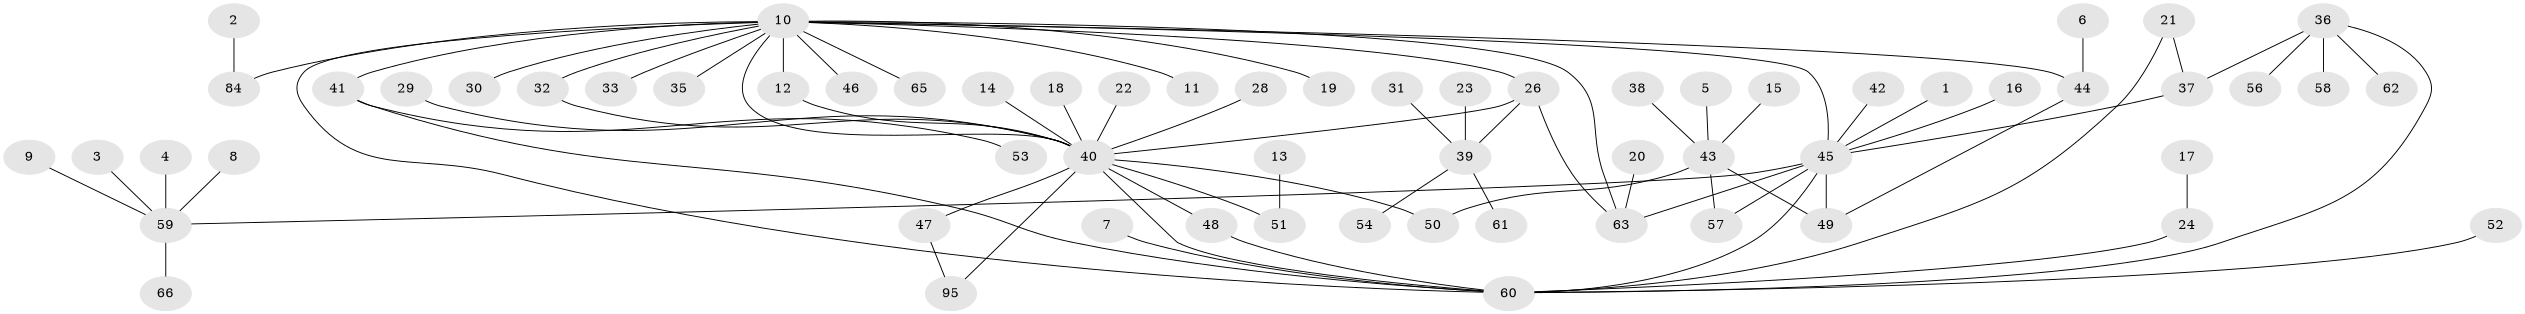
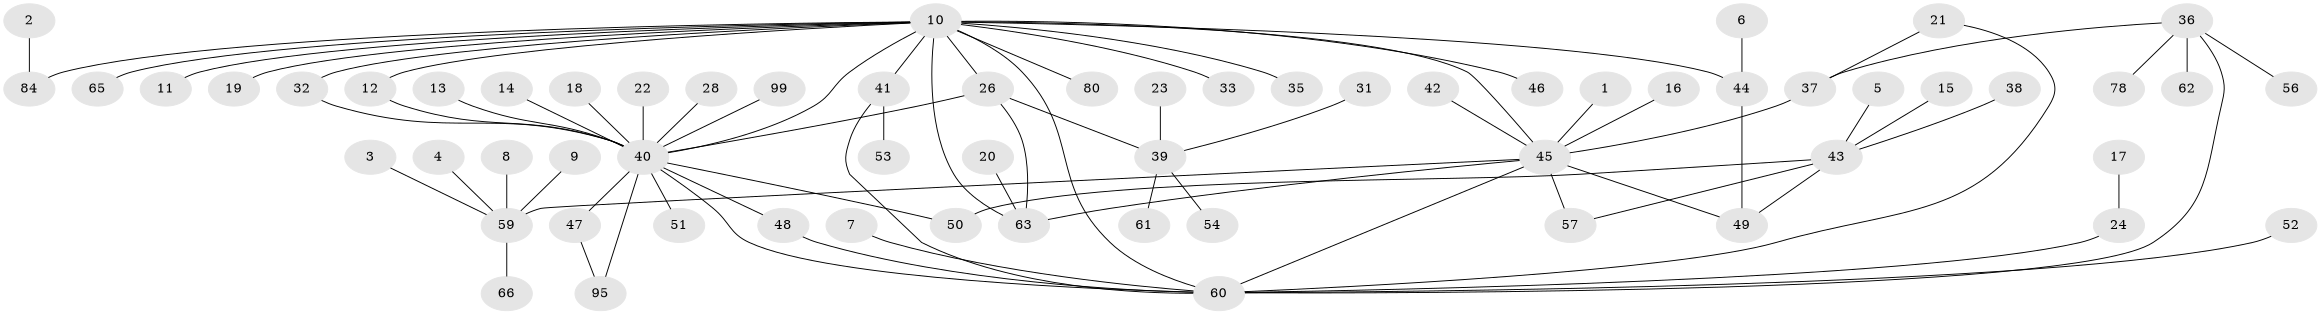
(406, 89) -> (780, 89)
(475, 89) -> (1092, 89)
(2324, 89) -> (2119, 89)
(1280, 189) -> (511, 118)
